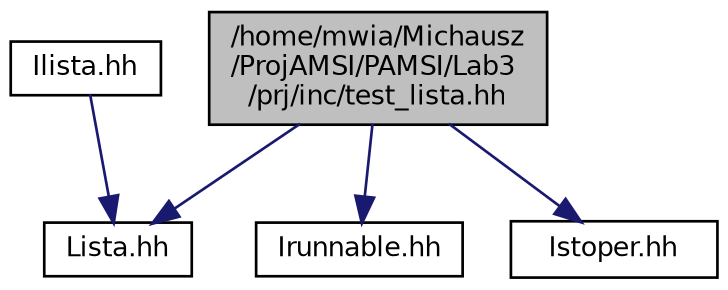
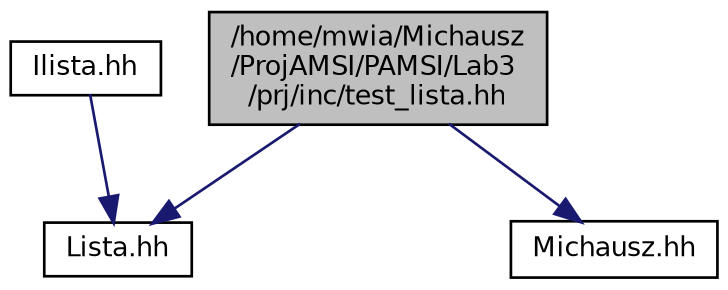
(359, 249) -> none
(614, 249) -> (614, 249)
